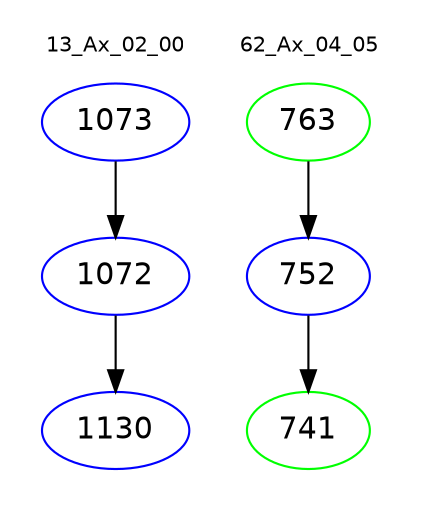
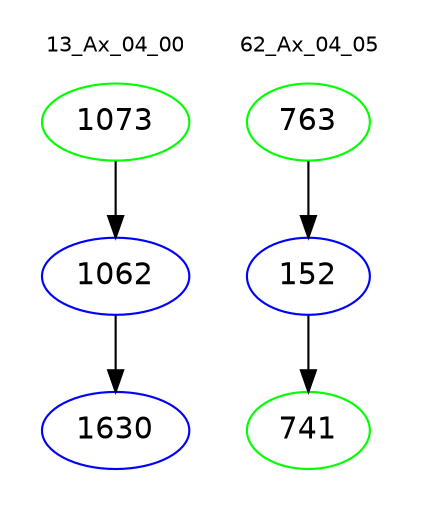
(116, 46) -> (116, 46)
(116, 122) -> (116, 122)
(116, 276) -> (116, 276)
(308, 276) -> (308, 276)
(116, 430) -> (116, 430)
